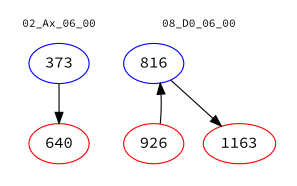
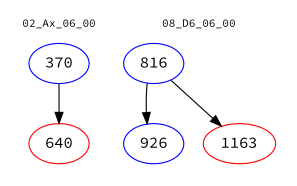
(199, 24) -> (199, 24)
(59, 63) -> (59, 63)
(161, 109) -> (146, 98)
(154, 144) -> (154, 144)
